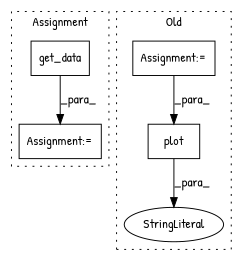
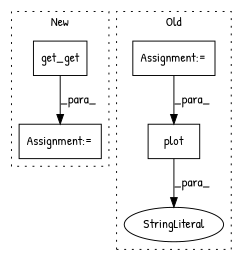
(60, 22) -> (60, 22)
(60, 58) -> (60, 58)
